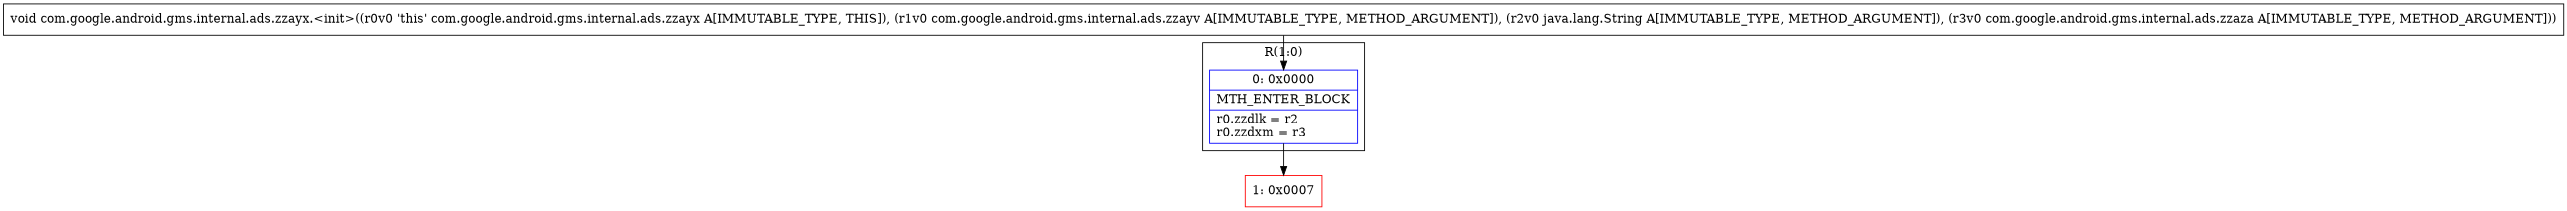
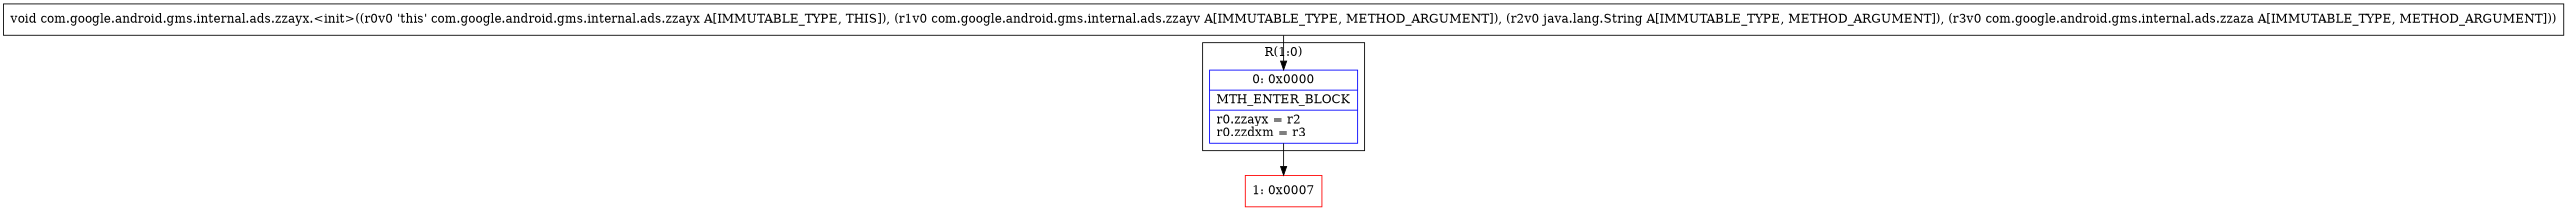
(1257, 120) -> (1259, 120)
